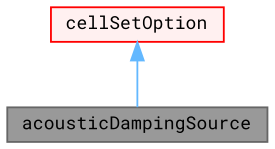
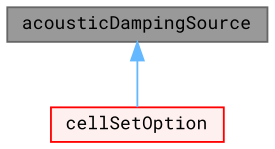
(137, 84) -> (137, 84)
